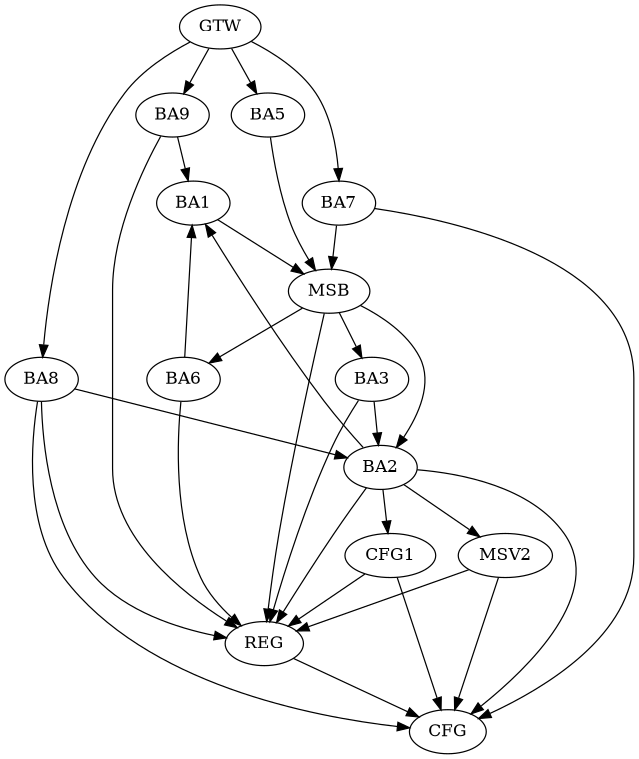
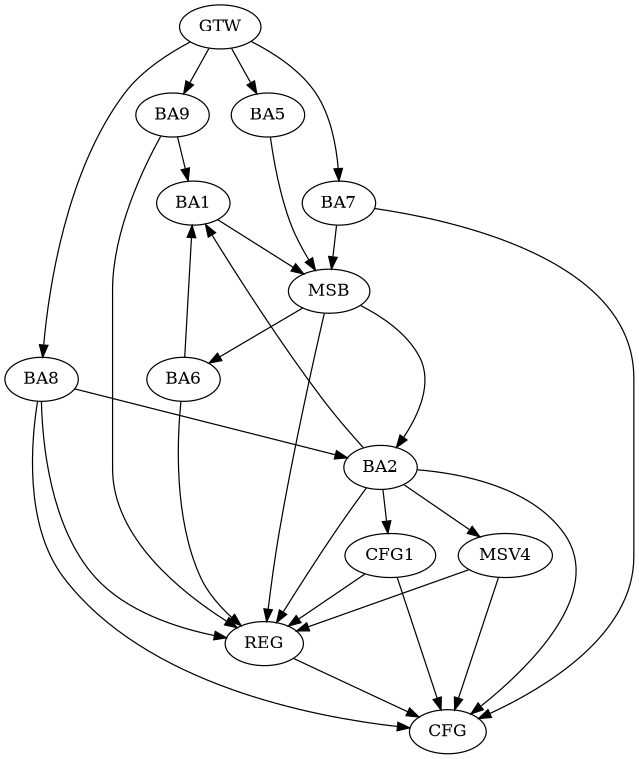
(372, 379) -> none
(505, 556) -> (505, 556)
